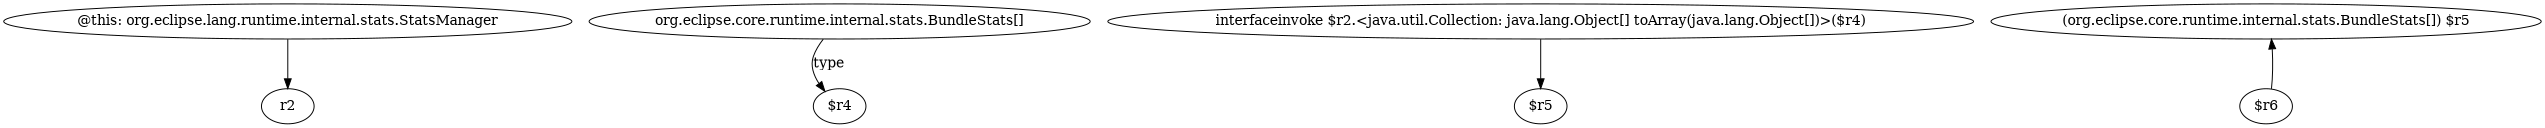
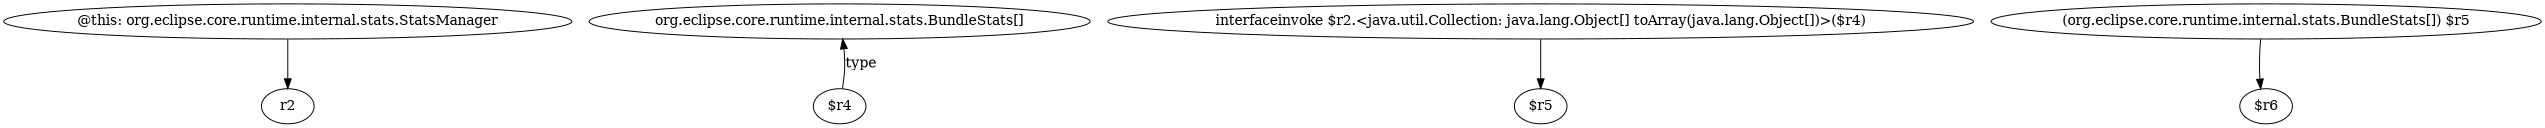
(288, 21) -> (288, 21)
(812, 61) -> (845, 69)
(2273, 69) -> (2260, 59)
